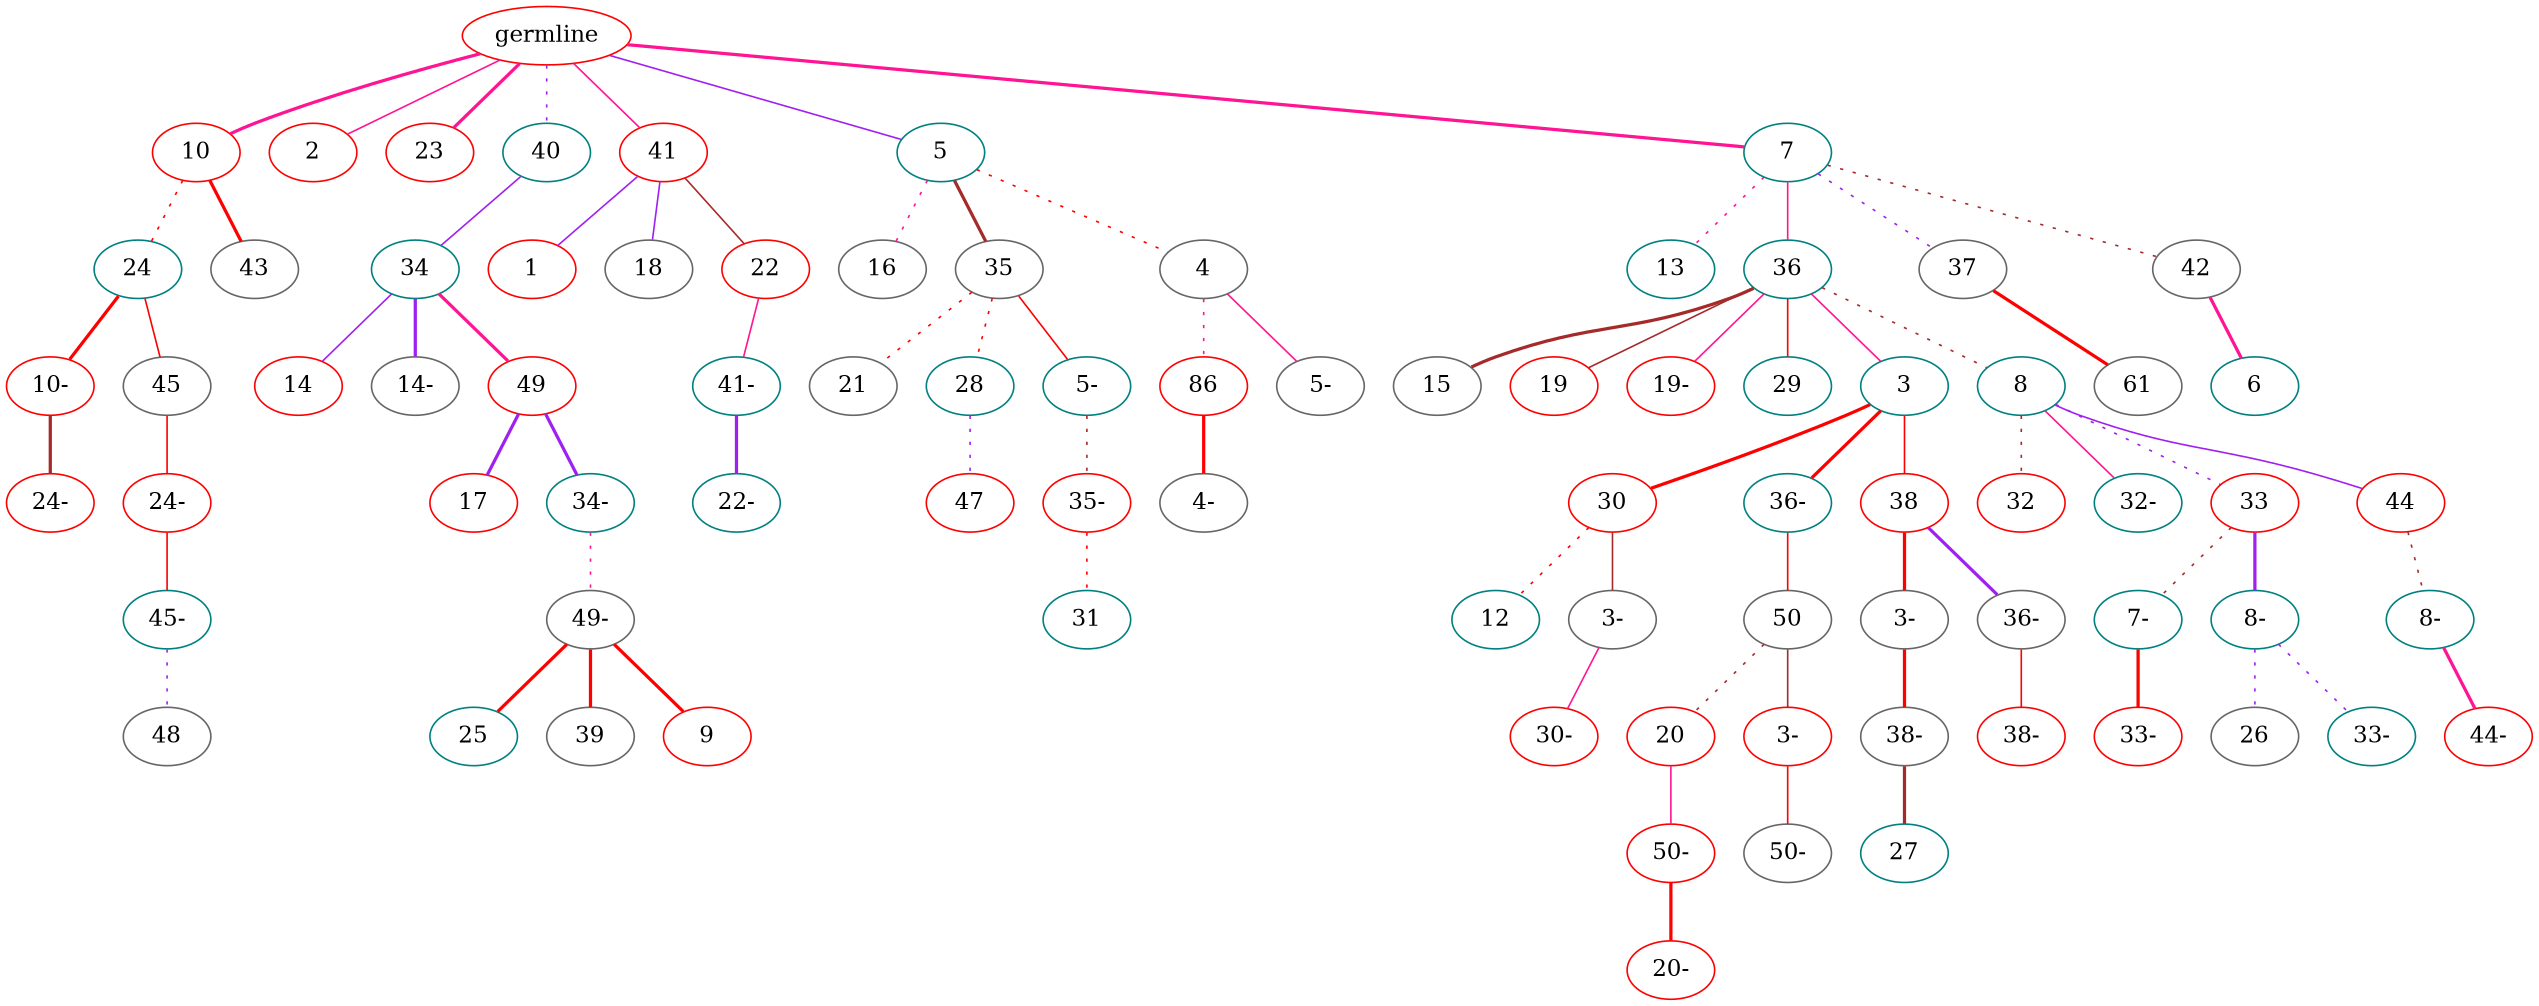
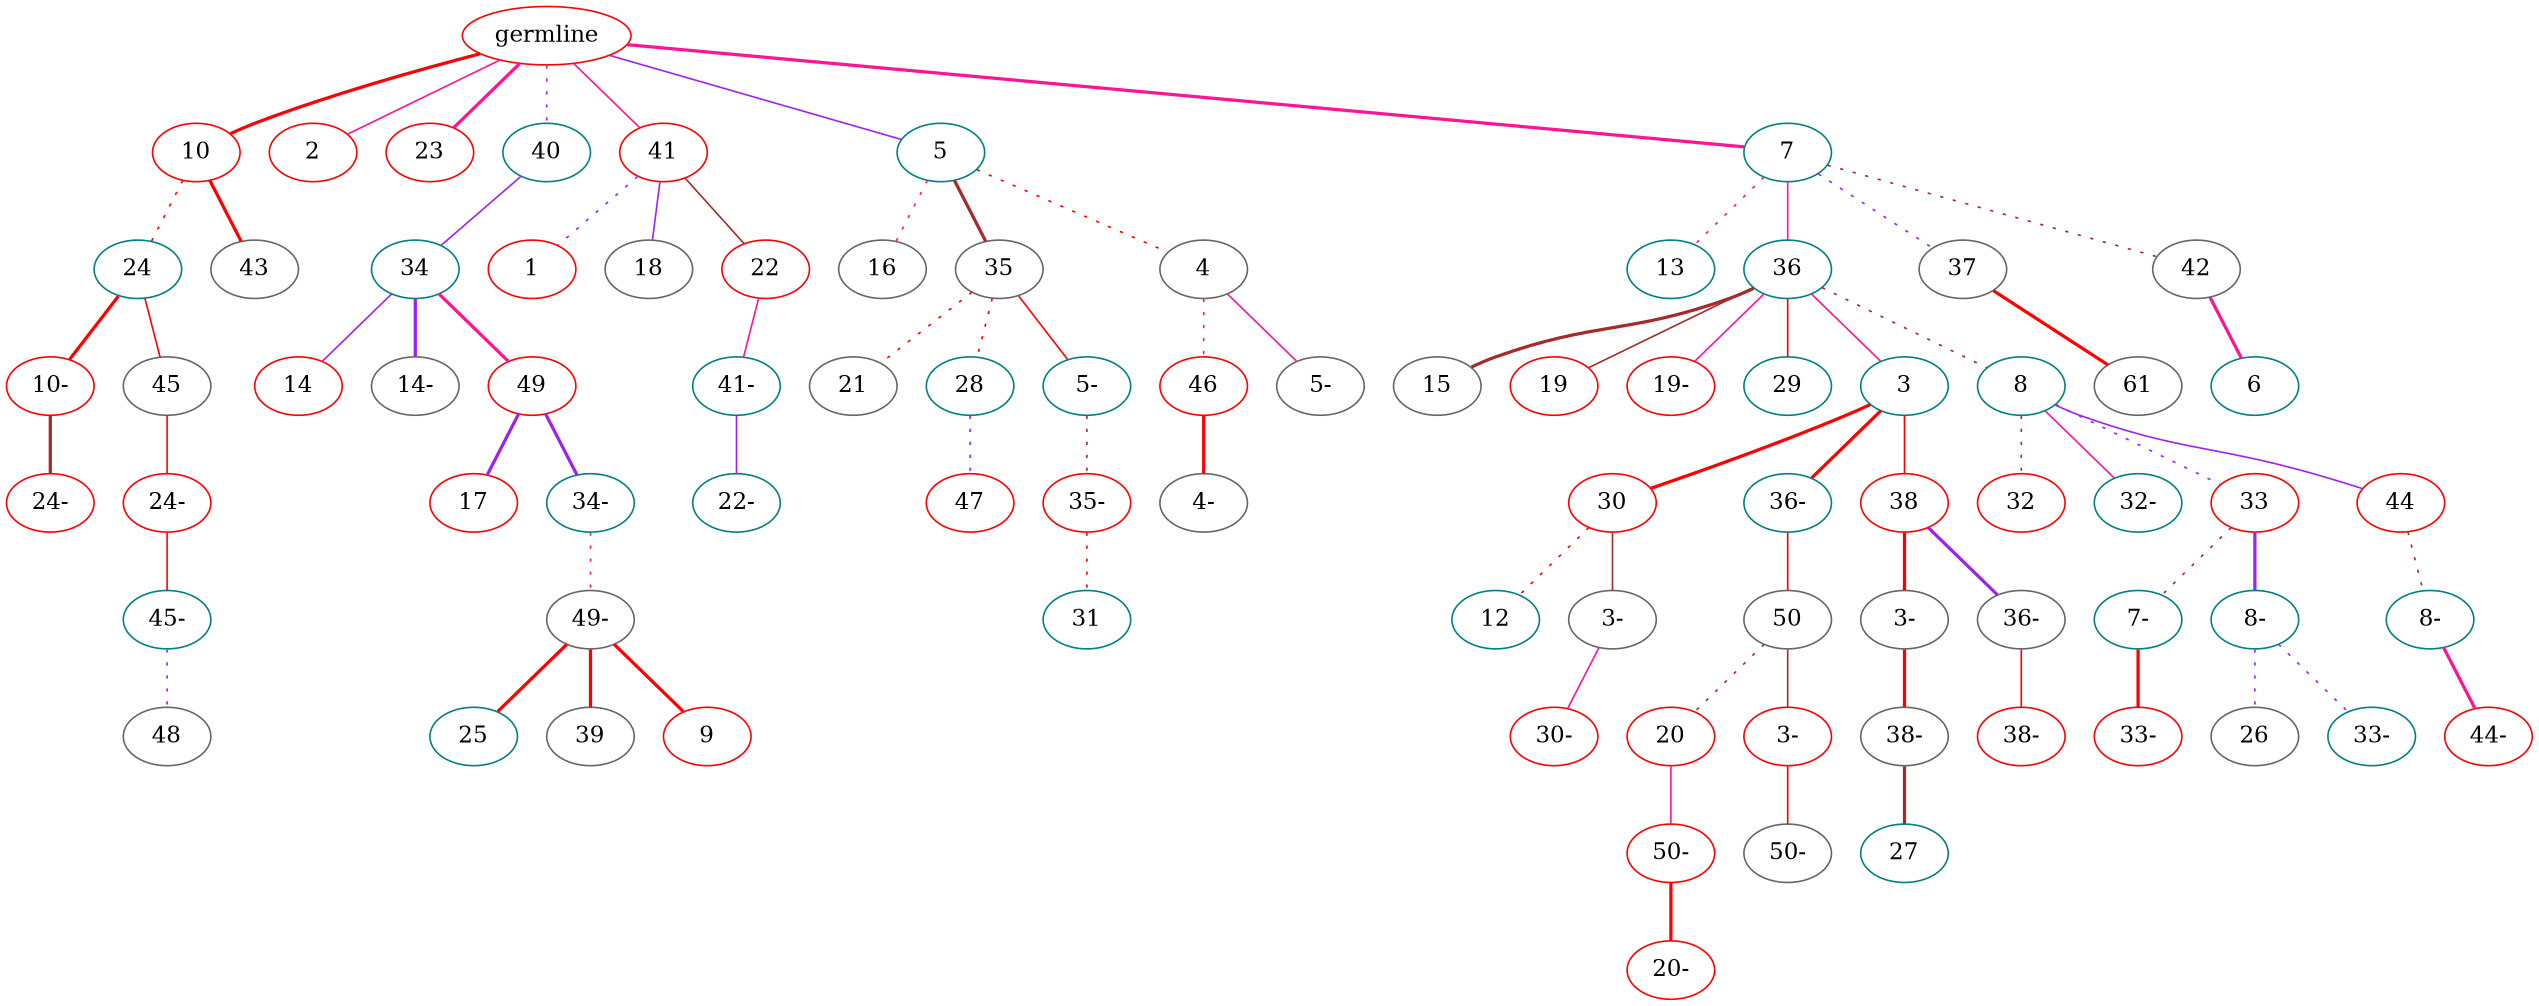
(354, 90) -> (354, 90)
(598, 211) -> (598, 211)
(1204, 386) -> (1204, 386)
(736, 445) -> (736, 445)
